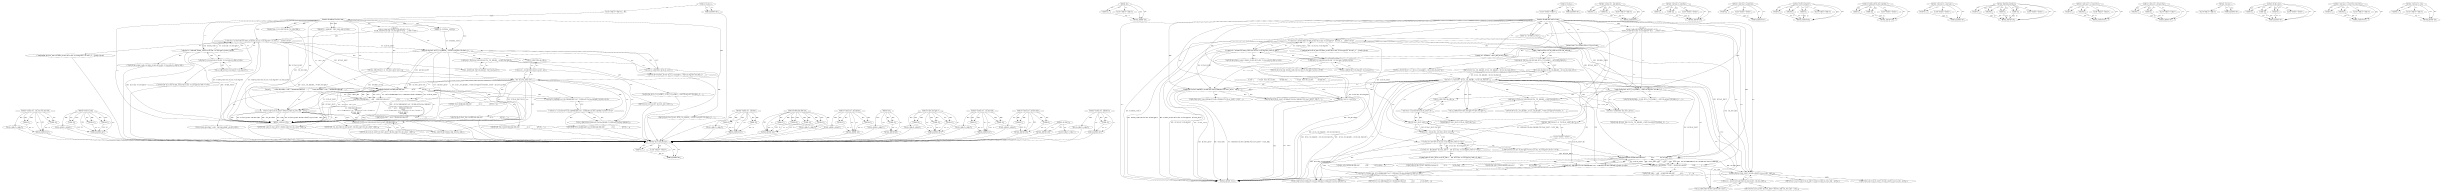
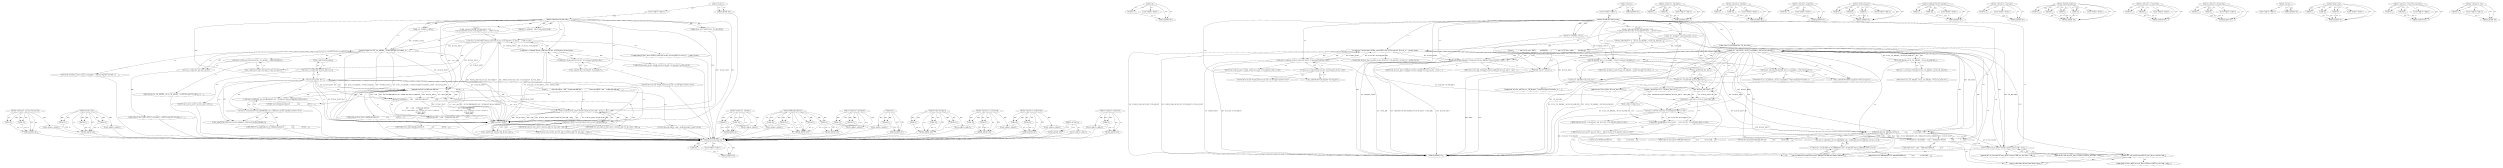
(1552, 51) -> none
(385, 70) -> none
